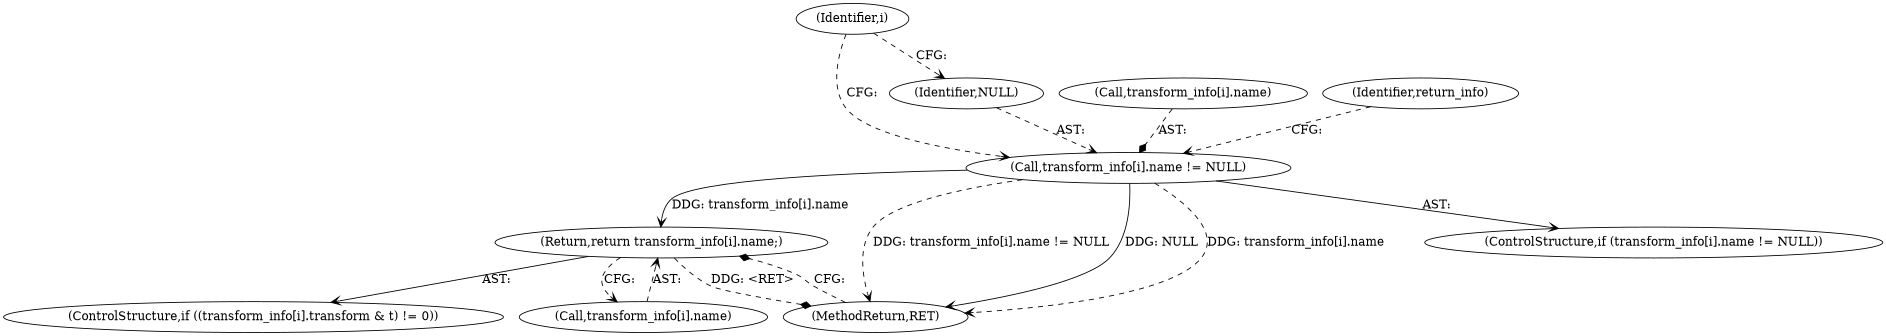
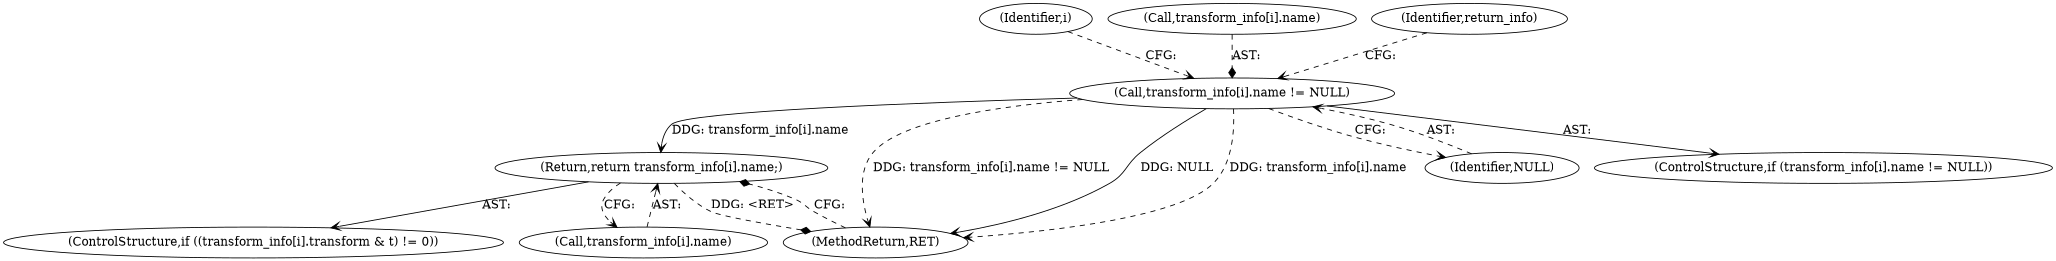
(905, 54) -> (1352, 136)
